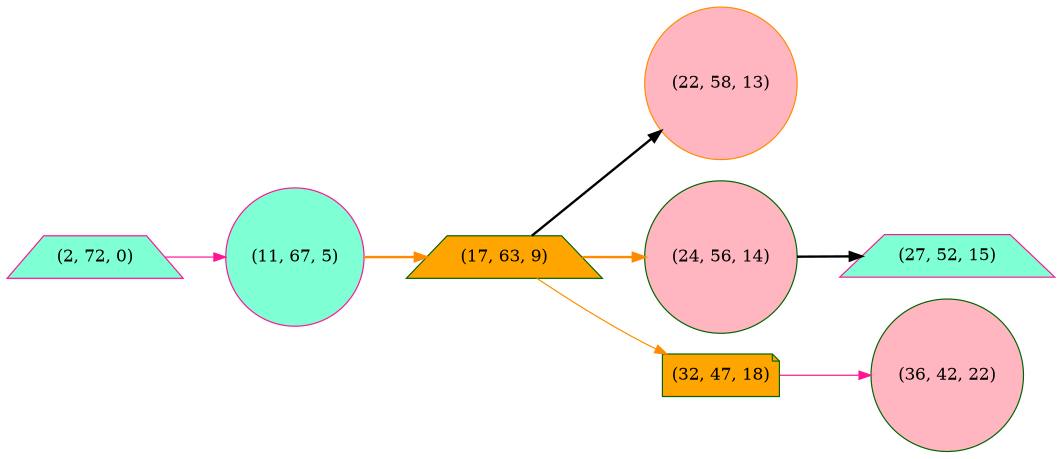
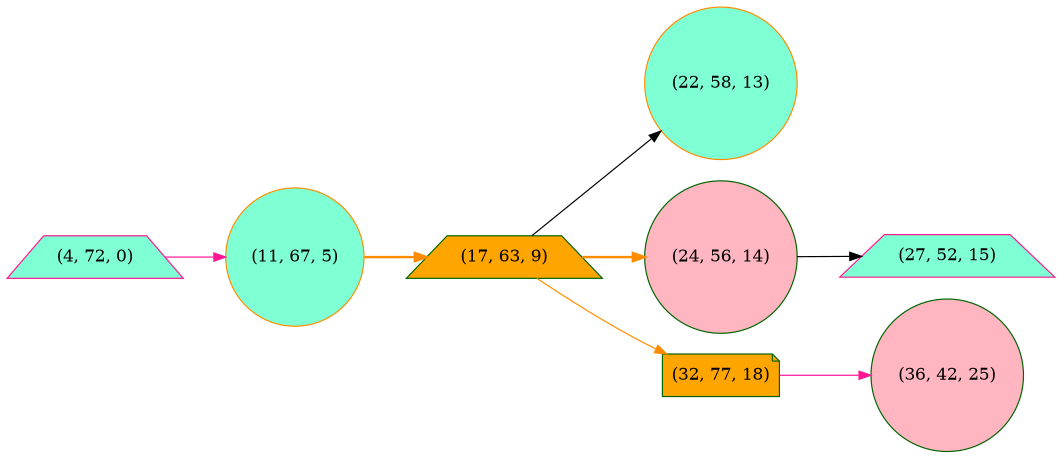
(721, 83) -> (721, 83)
(592, 187) -> (592, 187)
(95, 257) -> (95, 257)
(295, 257) -> (295, 257)
(823, 257) -> (823, 257)
(721, 375) -> (721, 375)
(947, 375) -> (947, 375)
